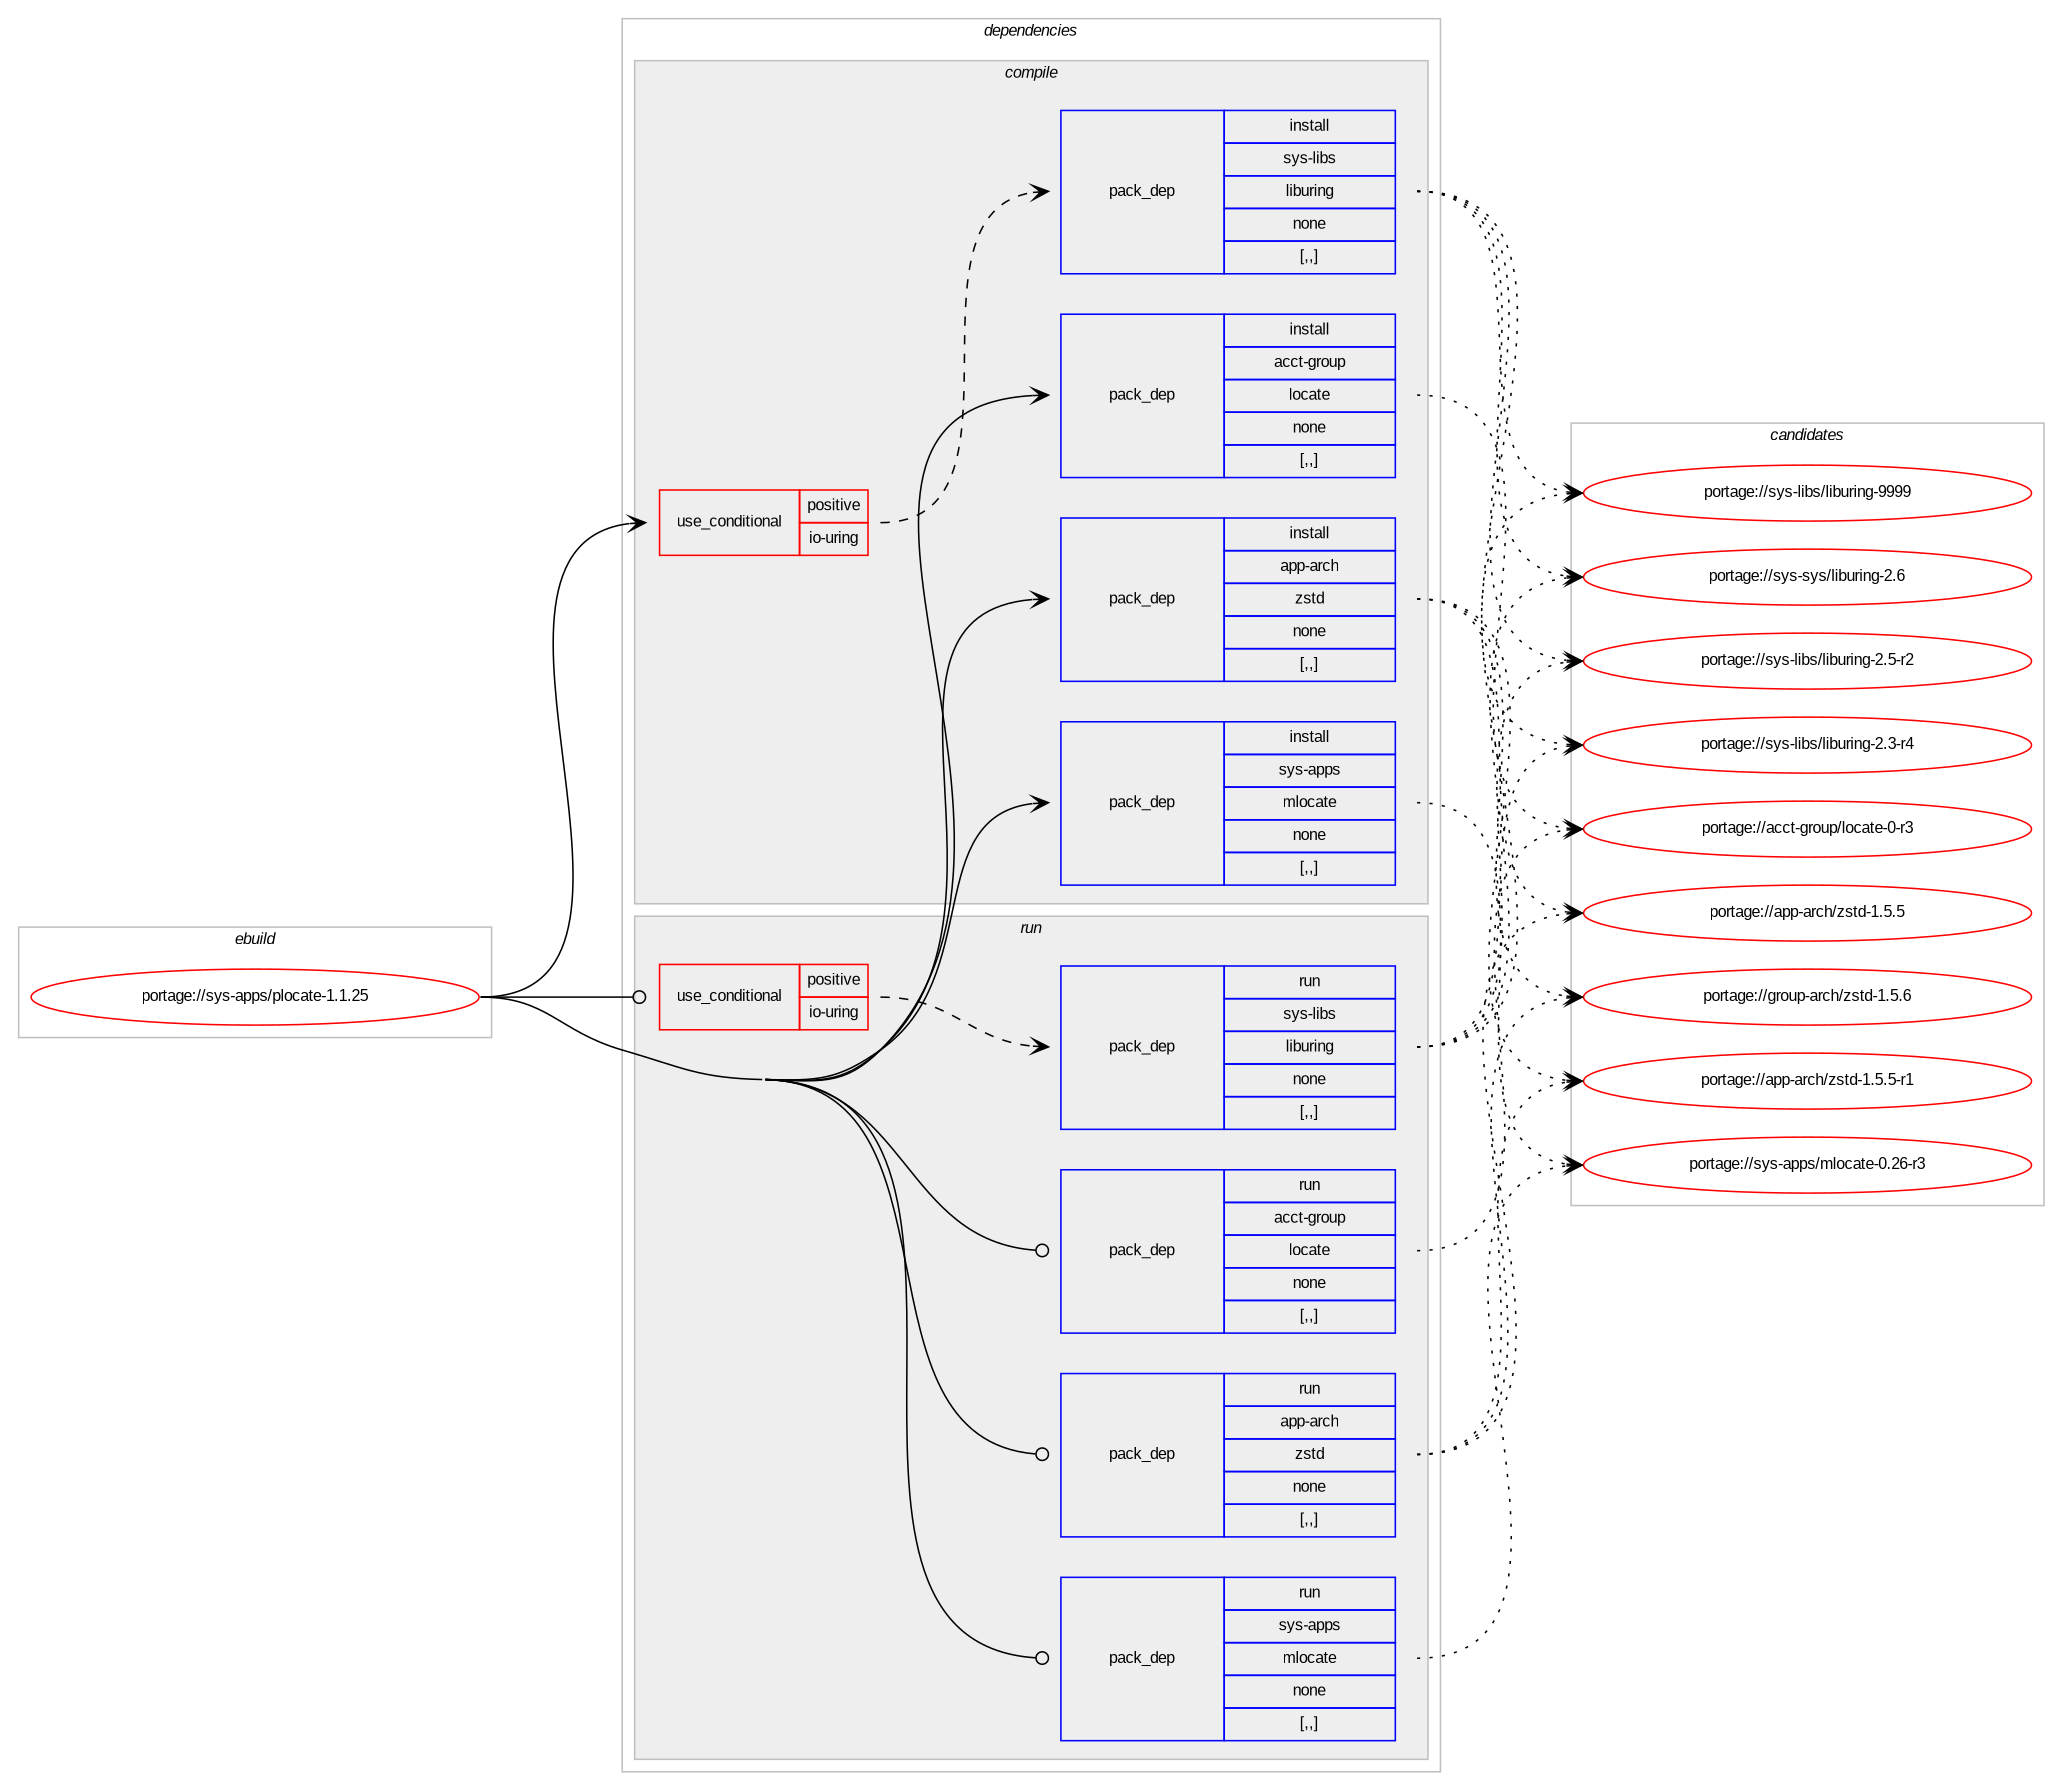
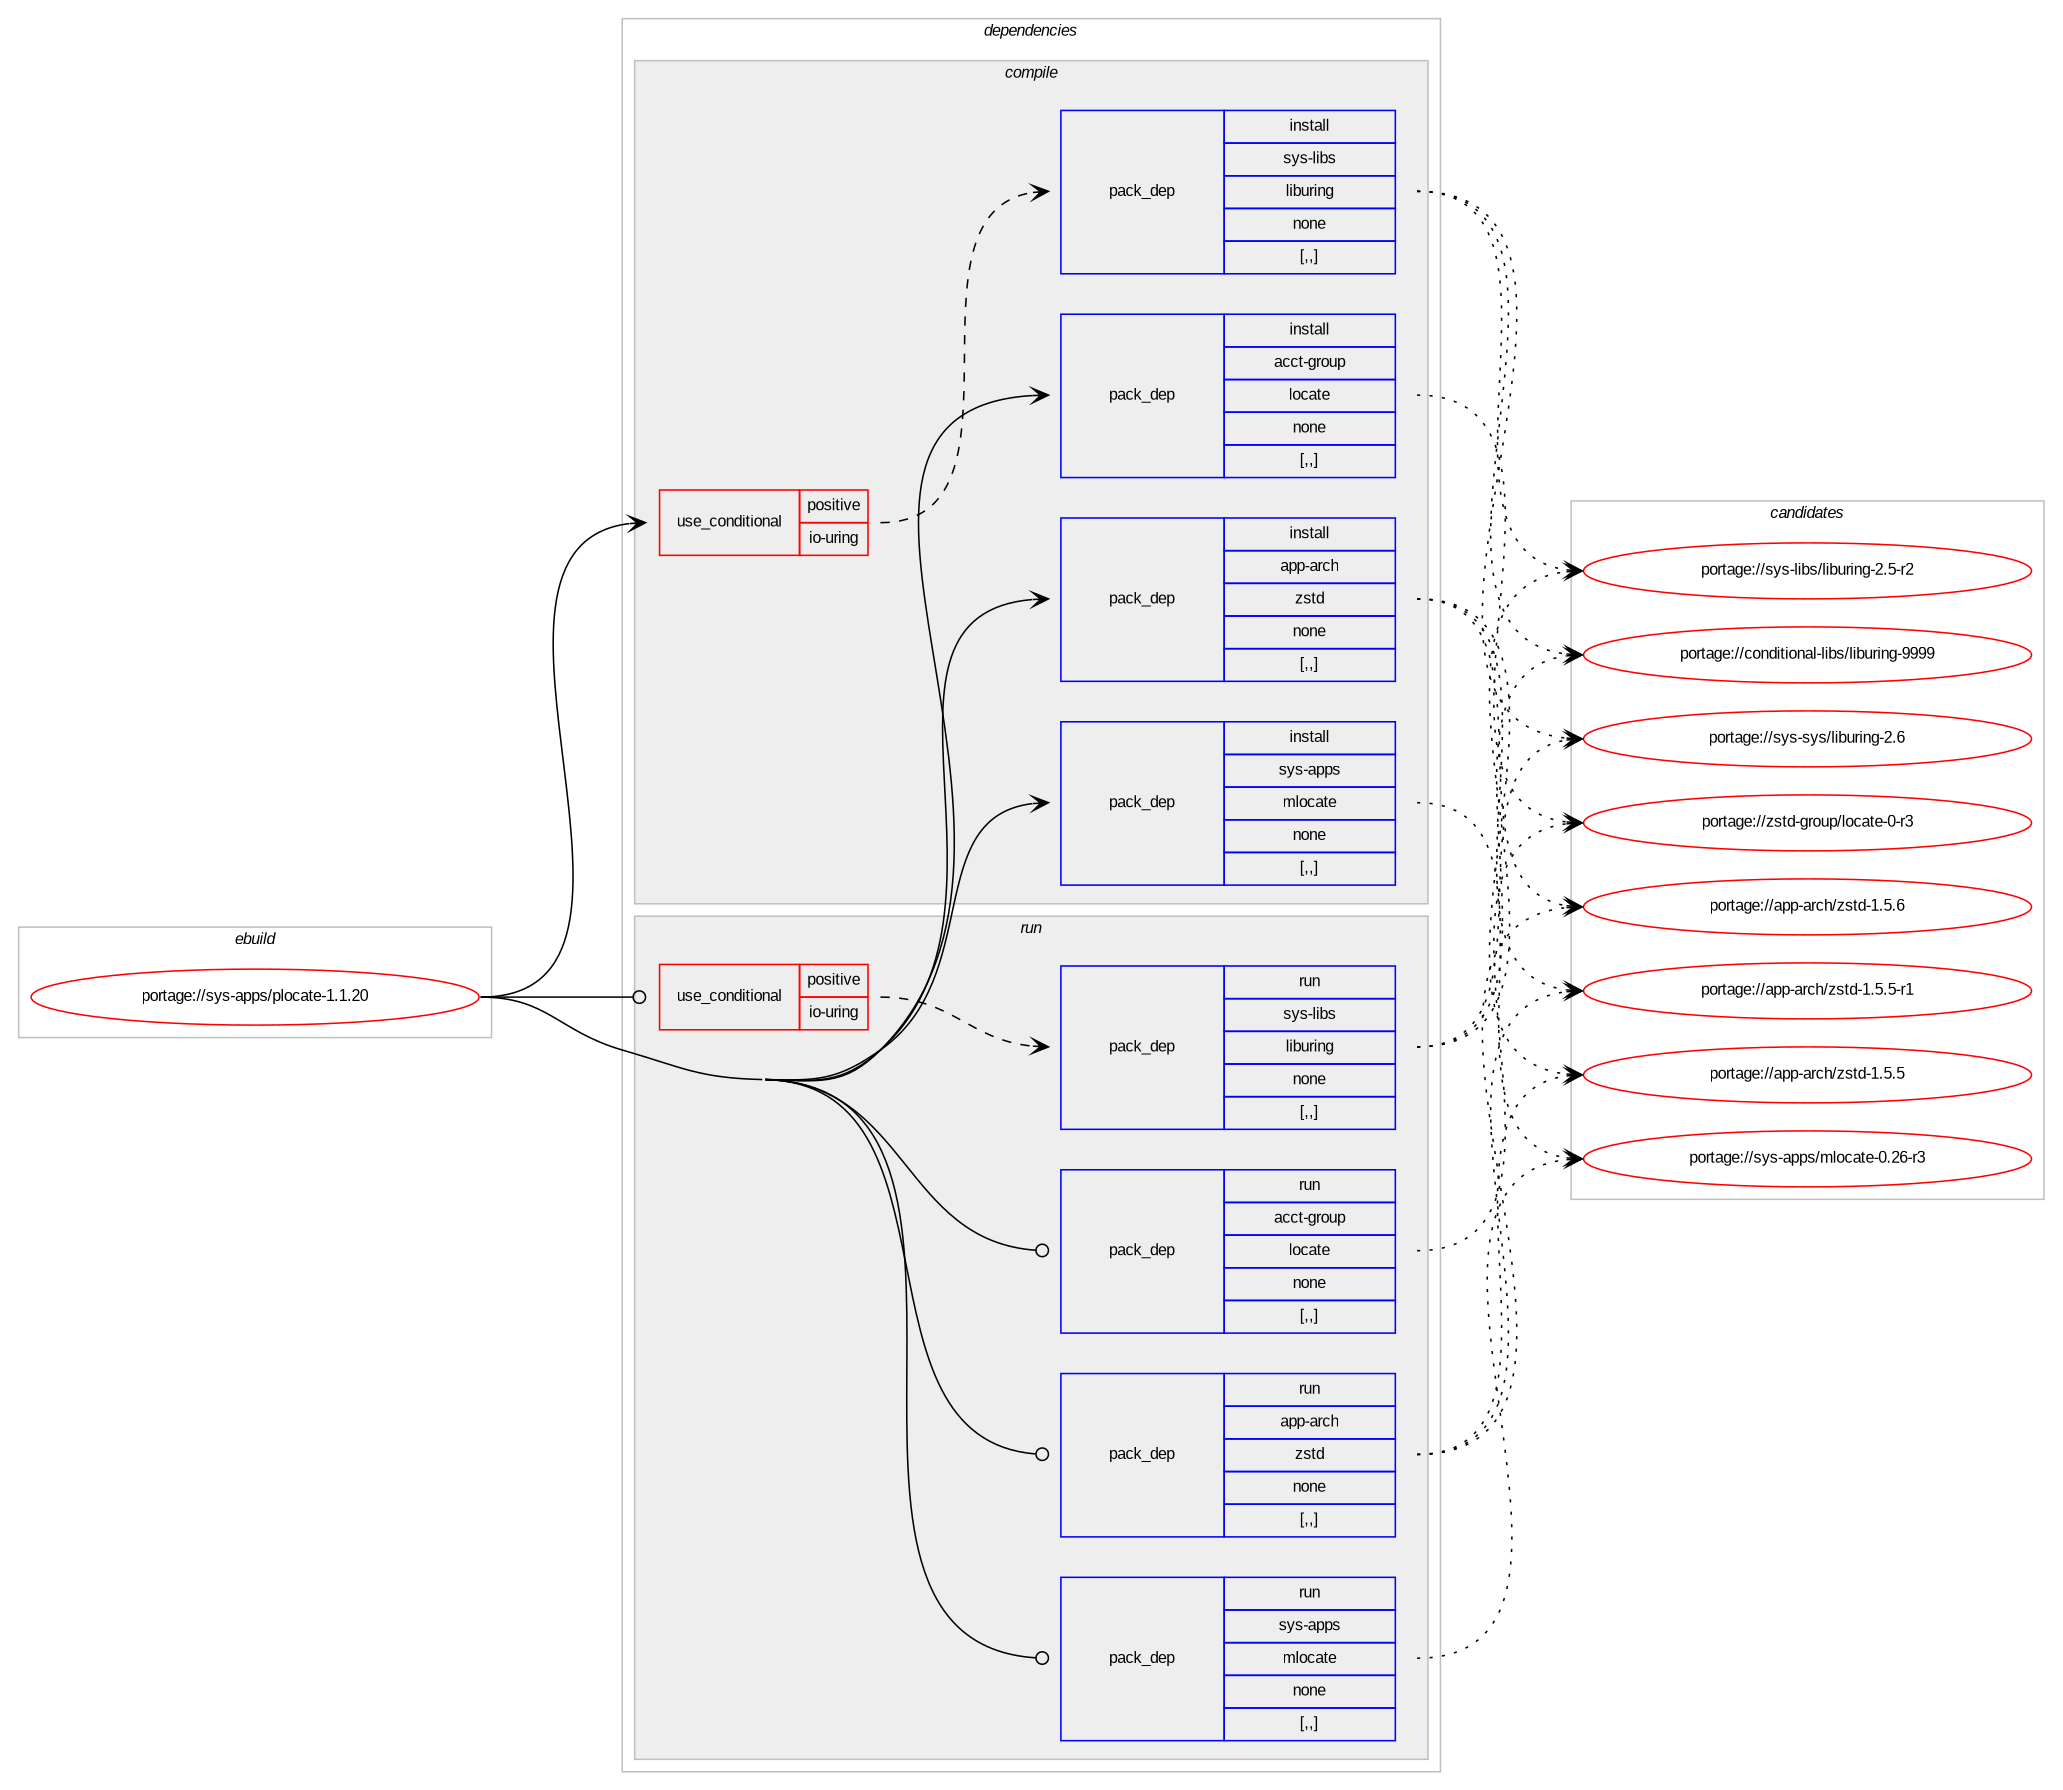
(1808, 493) -> (1808, 655)
(1808, 745) -> none
(1808, 829) -> (1808, 823)
(255, 997) -> (255, 997)
(1808, 997) -> (1808, 907)
